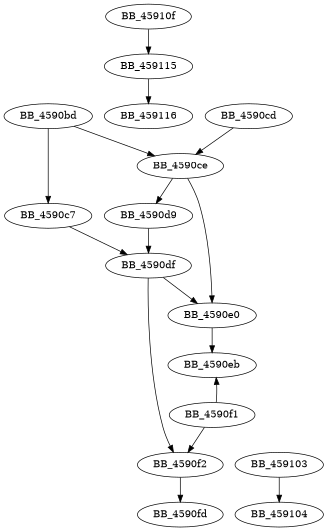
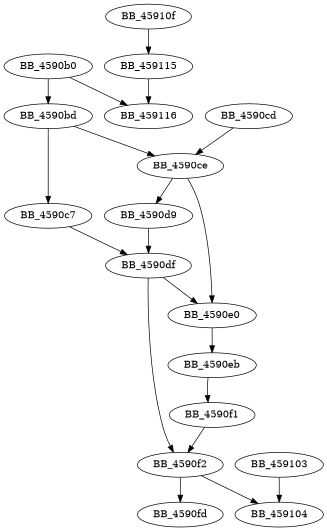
none -> (48, 66)
(217, 393) -> (208, 386)
none -> (226, 488)
